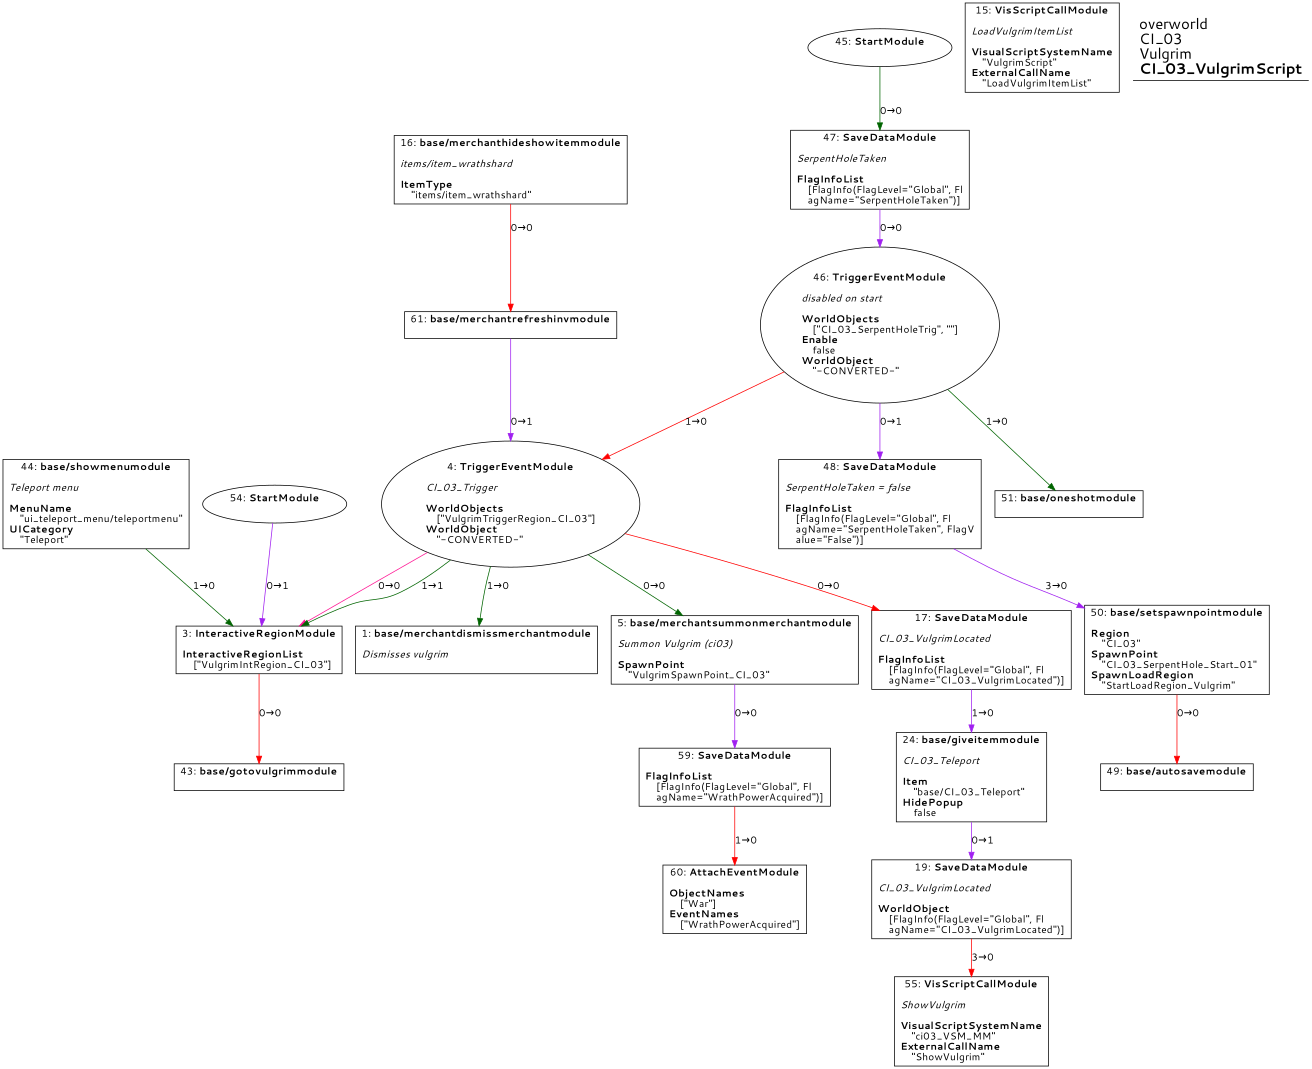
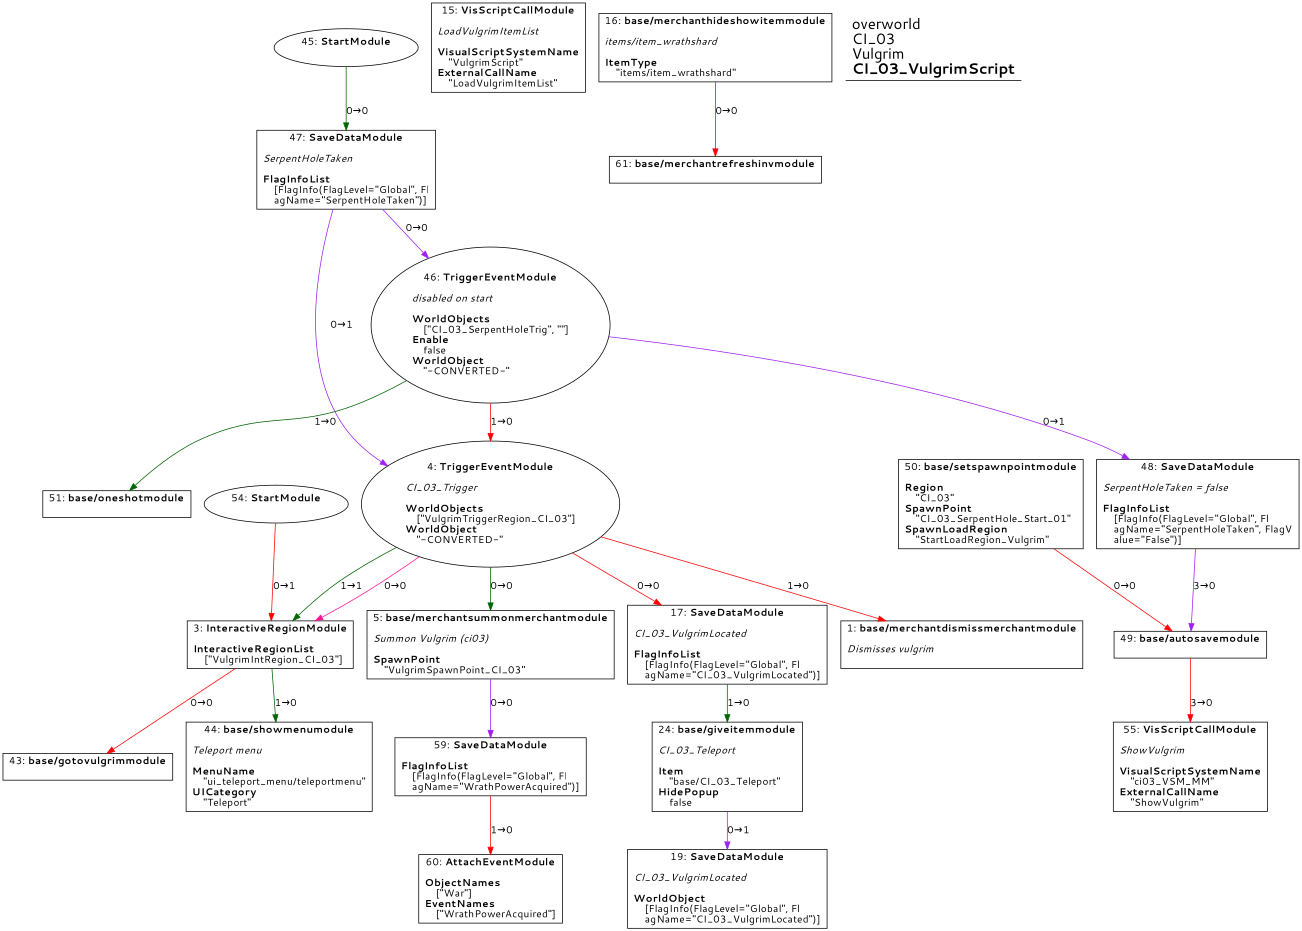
(511, 386) -> (317, 346)
(268, 571) -> (273, 568)
(1015, 579) -> (1193, 586)
(187, 585) -> (274, 692)
(484, 592) -> (740, 577)
(972, 707) -> (727, 699)
(972, 954) -> (1190, 686)
